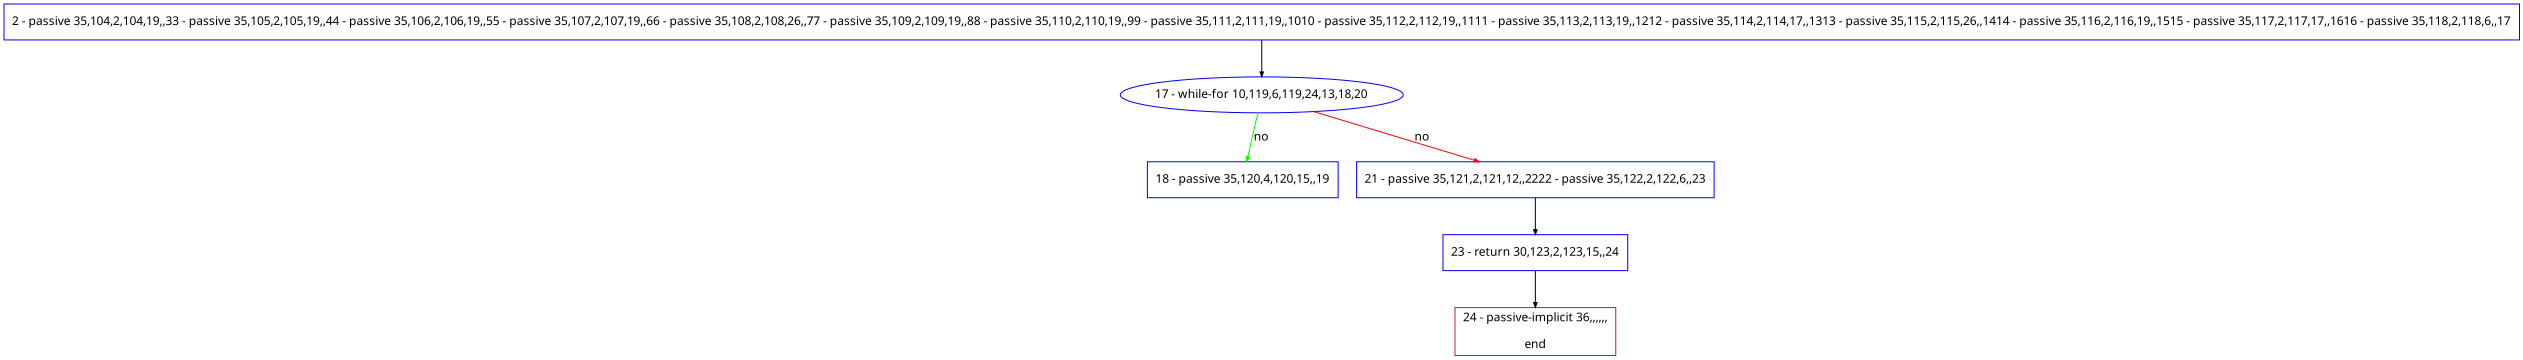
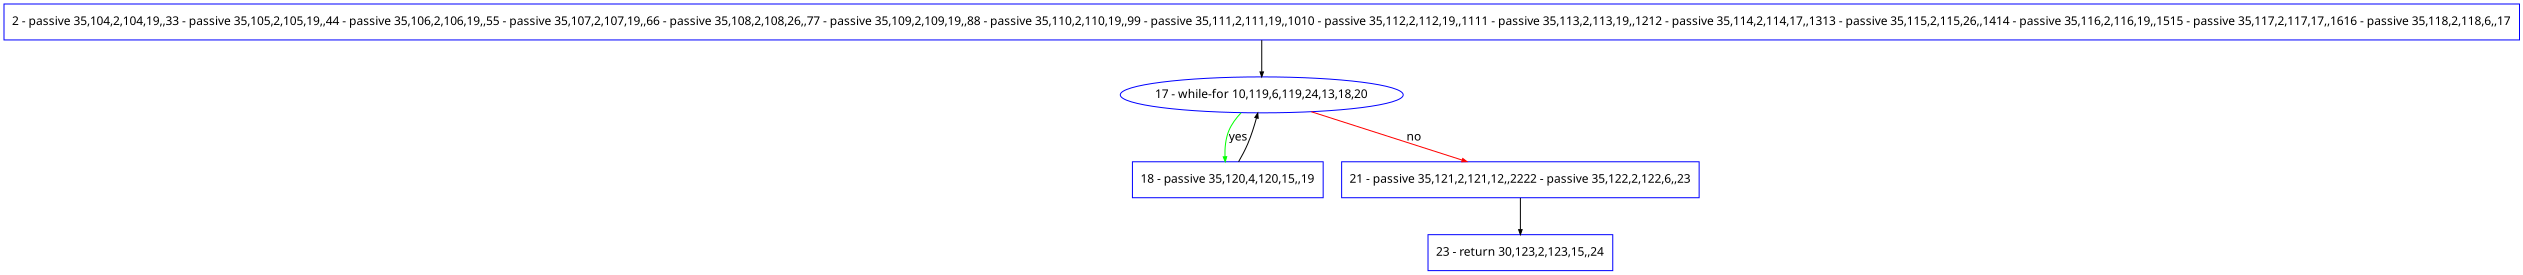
(1262, 137) -> (1238, 137)
none -> (1249, 141)
(1535, 332) -> none
